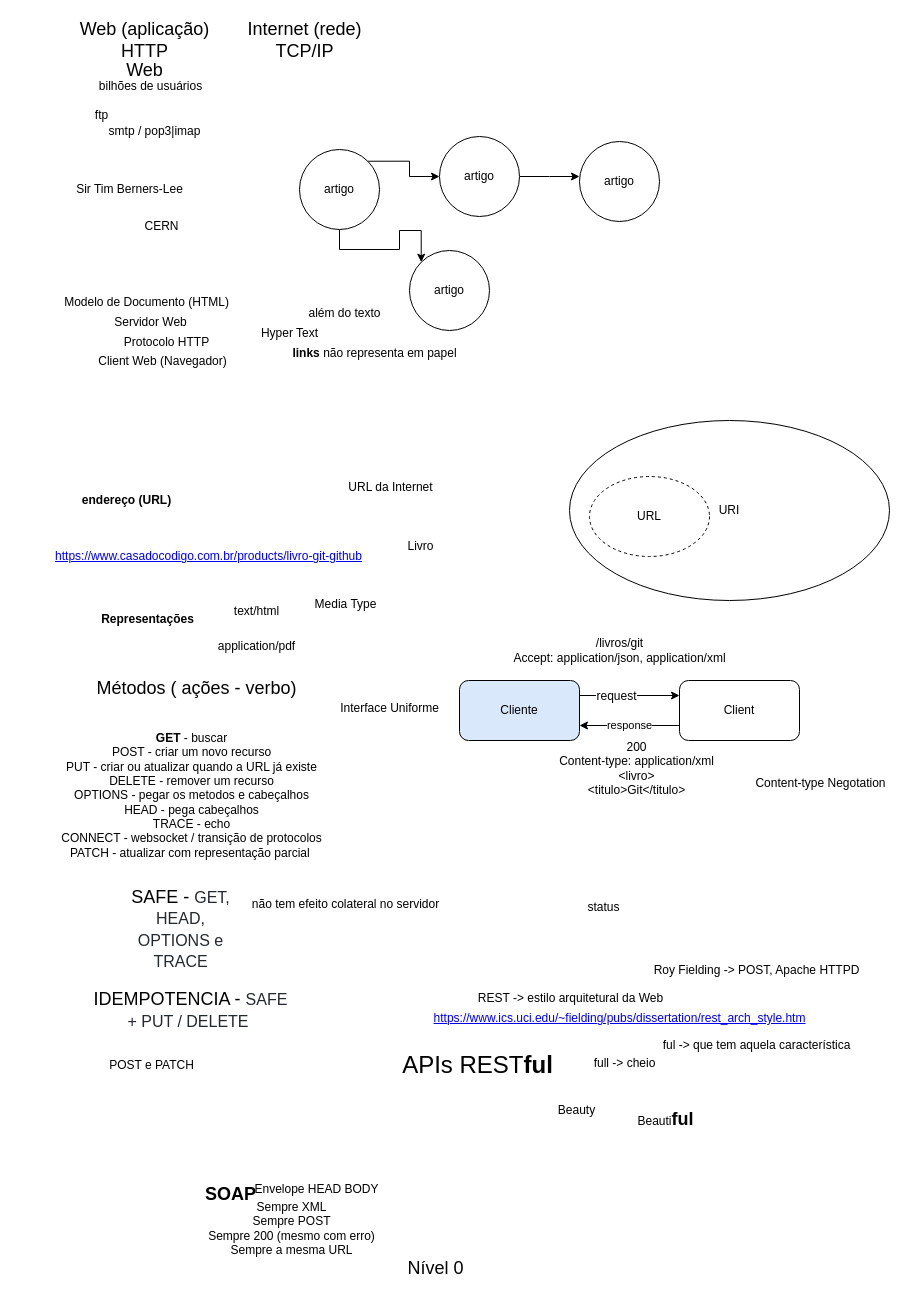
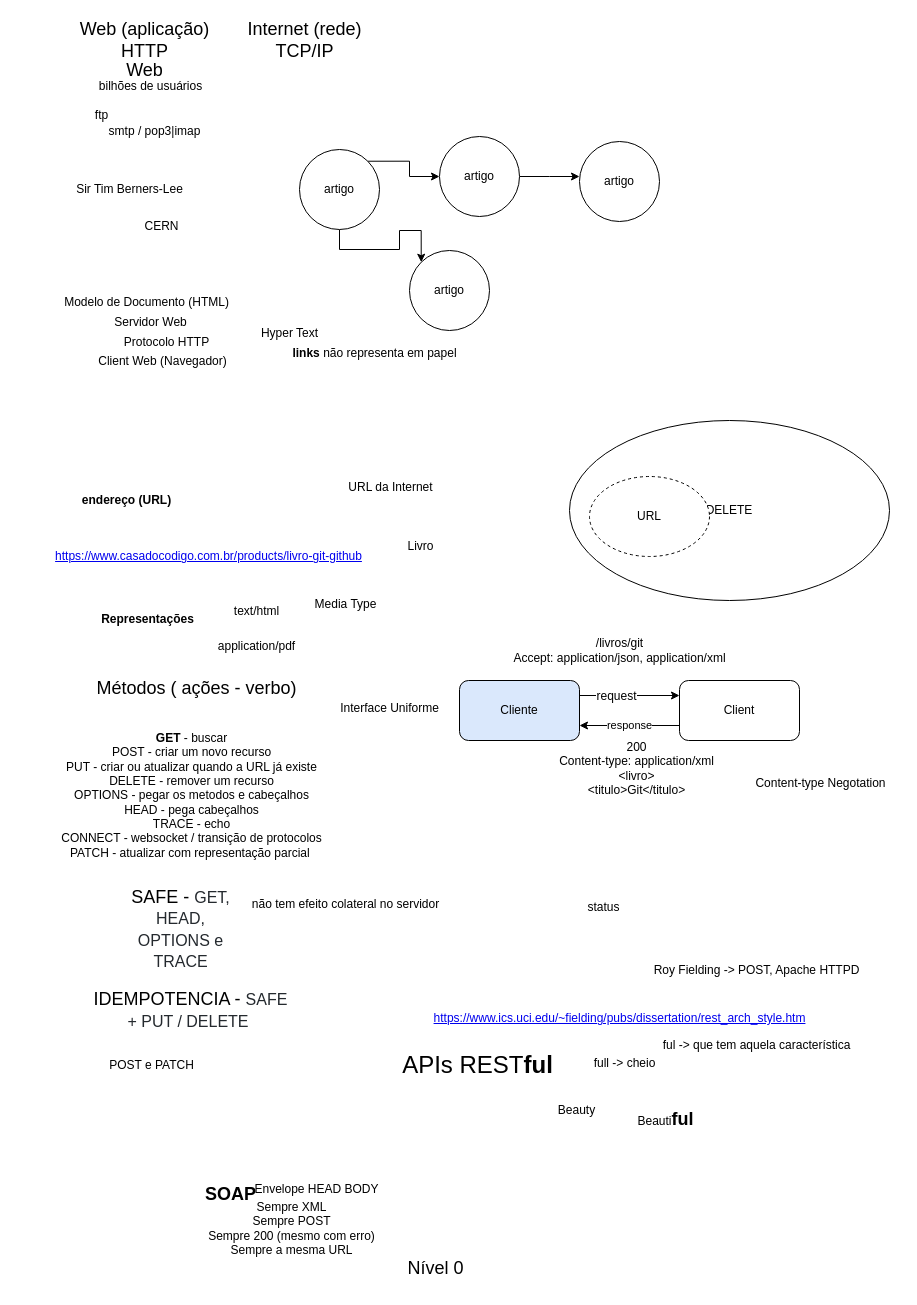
(345, 314) -> none
(730, 511) -> (730, 511)
(571, 999) -> none
